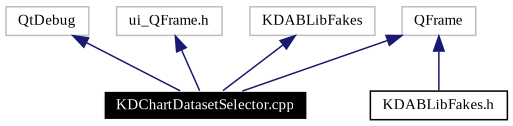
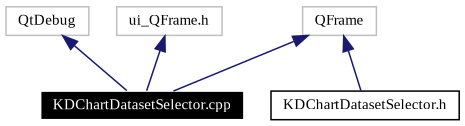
(312, 21) -> none
(439, 105) -> (365, 105)
